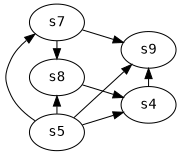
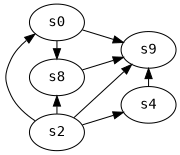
(57, 22) -> (57, 22)
(96, 89) -> (98, 65)
(57, 132) -> (57, 132)
